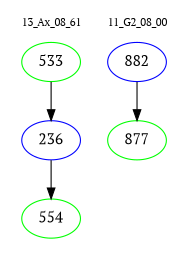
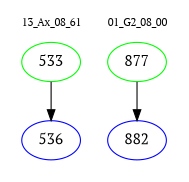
(138, 23) -> (138, 23)
(137, 96) -> (137, 96)
(51, 140) -> (51, 140)
(51, 219) -> none
